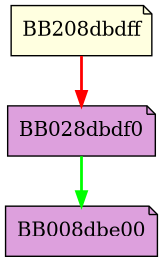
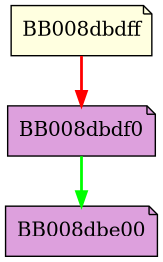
(81, 31) -> (81, 31)
(81, 131) -> (81, 131)
